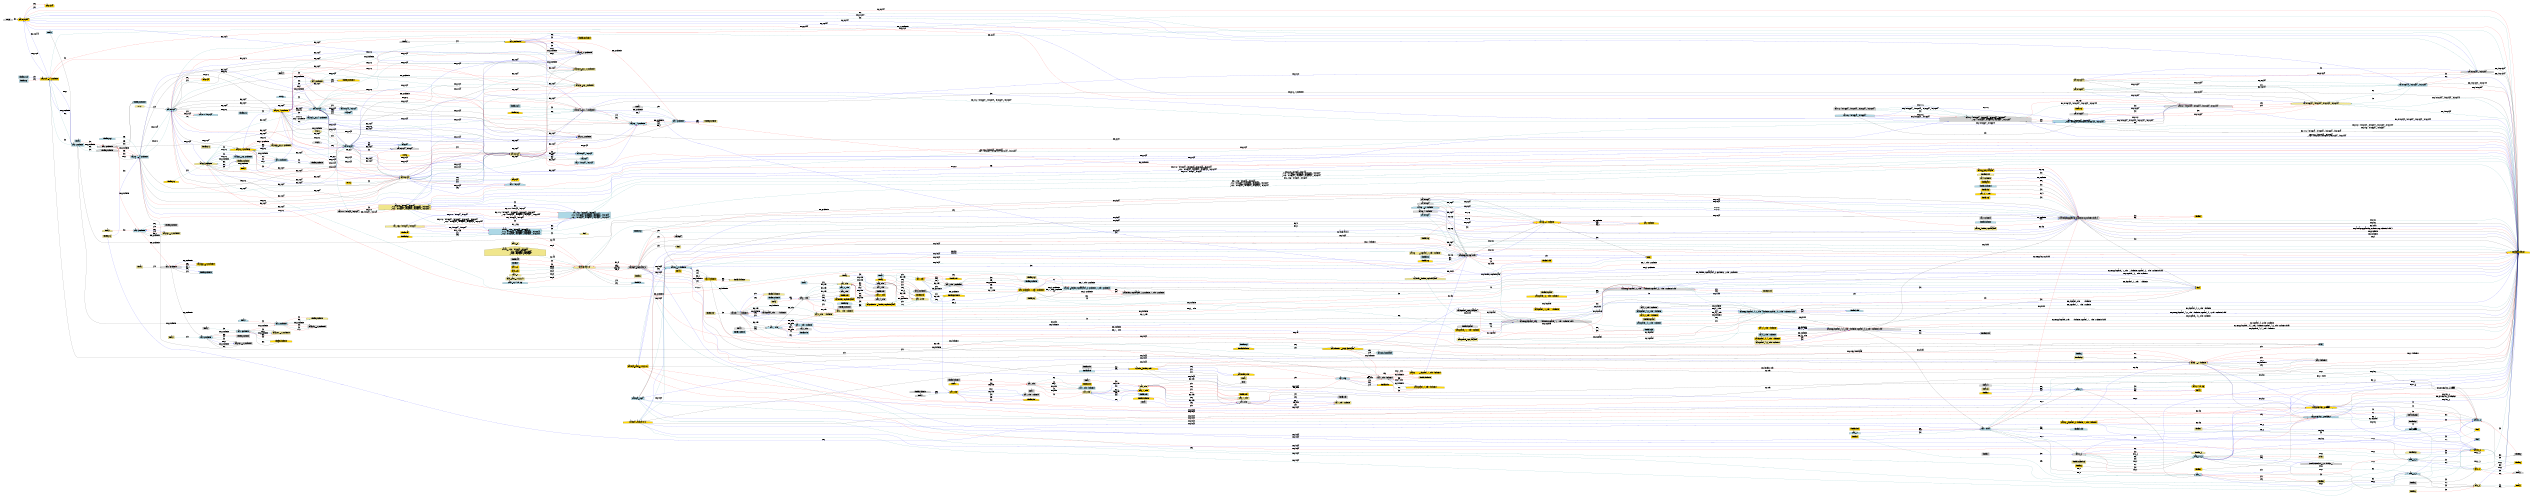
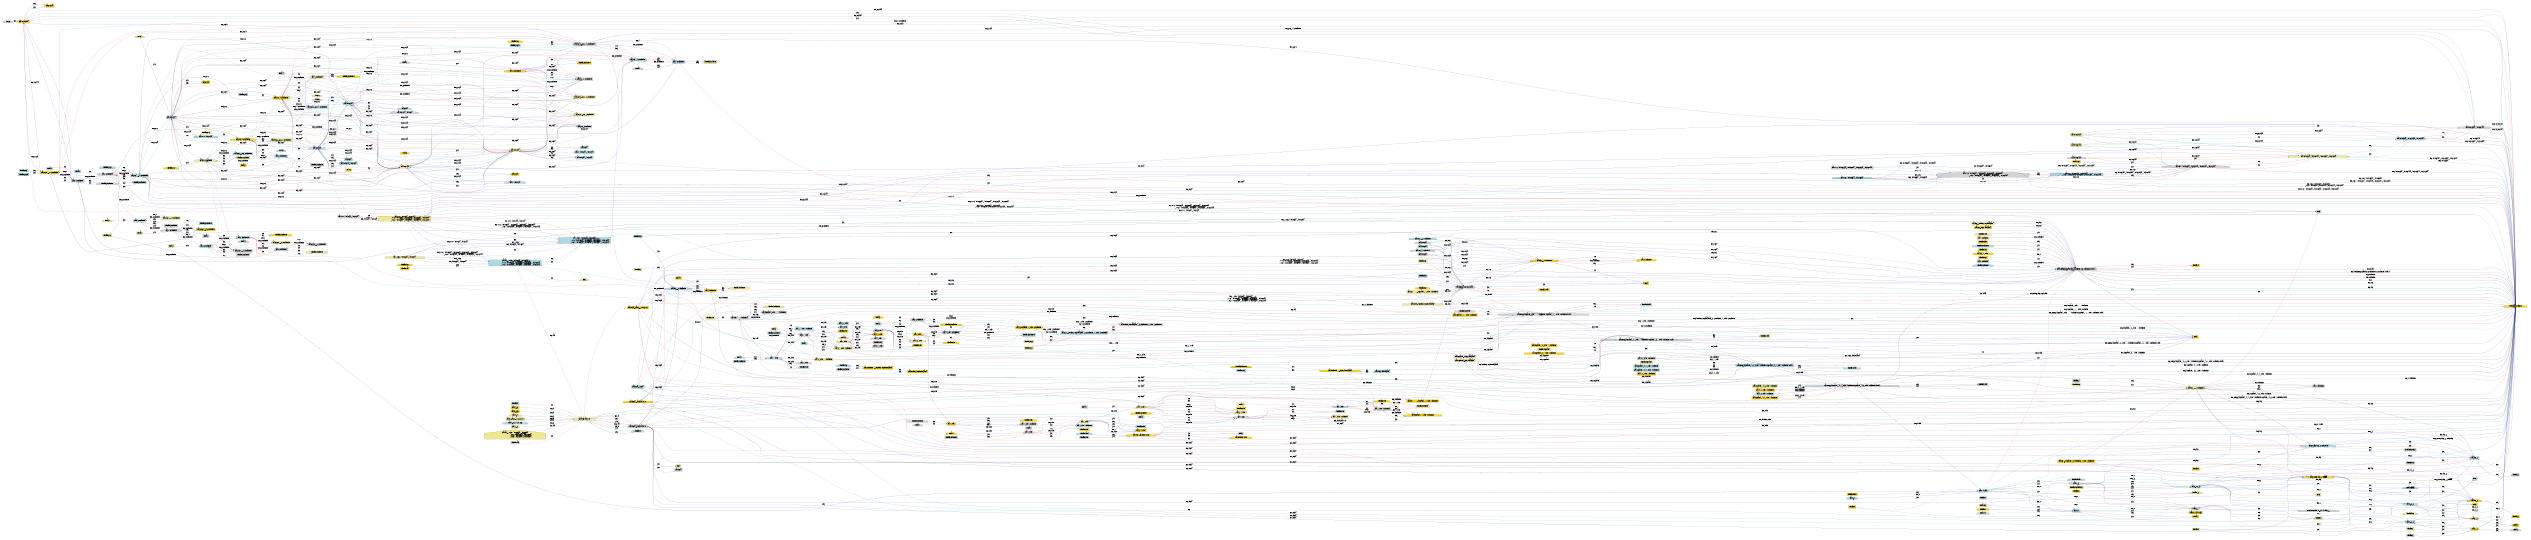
(907, 305) -> (897, 370)
(2373, 419) -> (2370, 450)
(1473, 421) -> none
